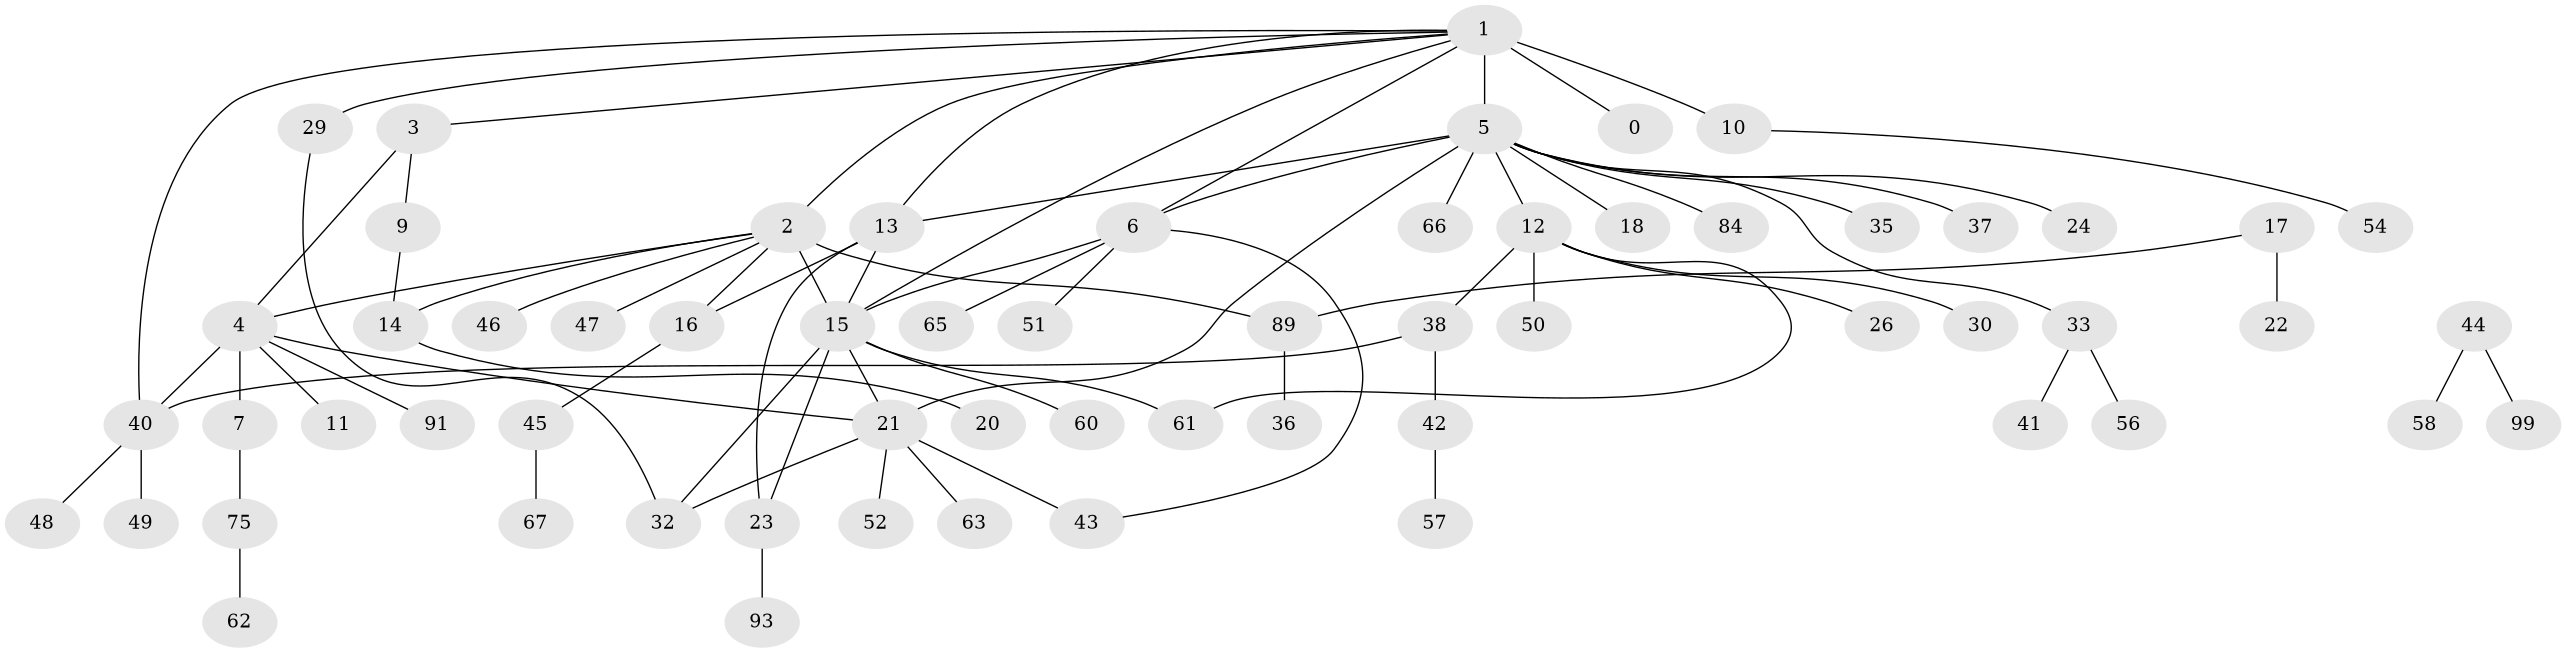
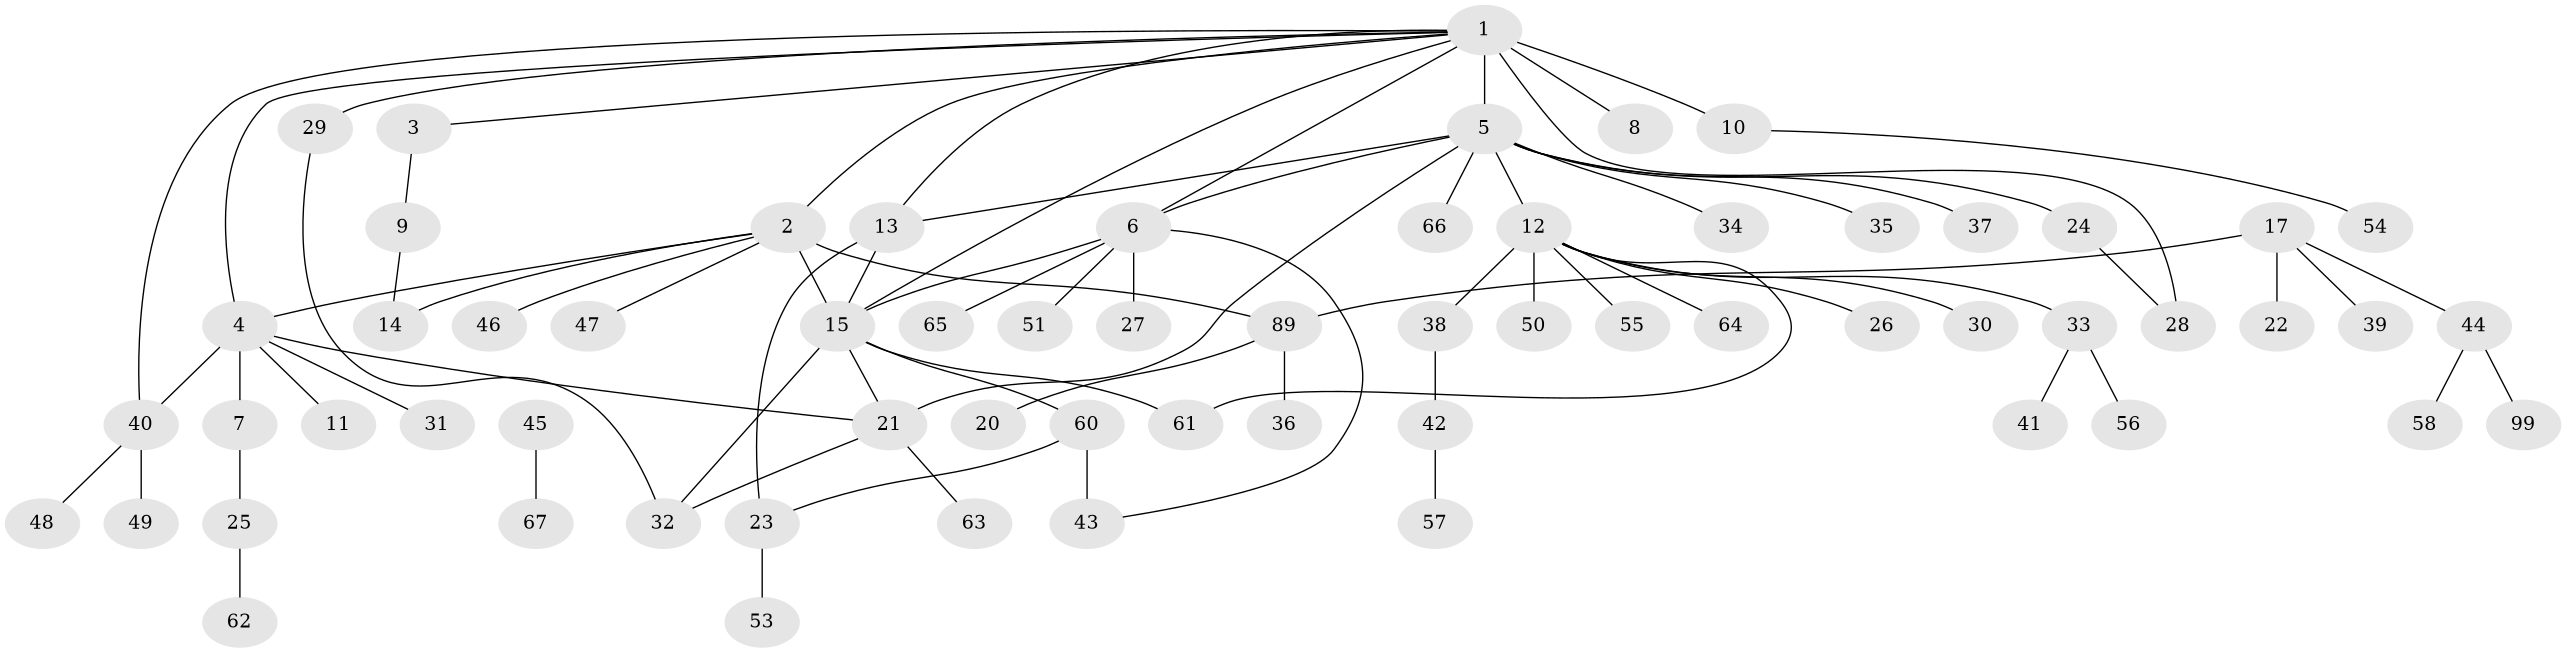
(1635, 129) -> (1635, 129)
(1791, 210) -> (1894, 278)
(327, 228) -> (508, 71)
(1633, 228) -> none
(1731, 228) -> (1731, 228)
none -> (2376, 277)
(687, 326) -> none
none -> (1134, 326)
none -> (1633, 326)
none -> (1731, 326)
none -> (2178, 326)
none -> (2376, 326)
(784, 366) -> none
(690, 376) -> (1166, 368)
(437, 425) -> (437, 425)
(800, 425) -> (920, 478)
(988, 474) -> (1087, 474)
(240, 524) -> (240, 524)
(876, 524) -> none
(762, 622) -> (762, 622)
